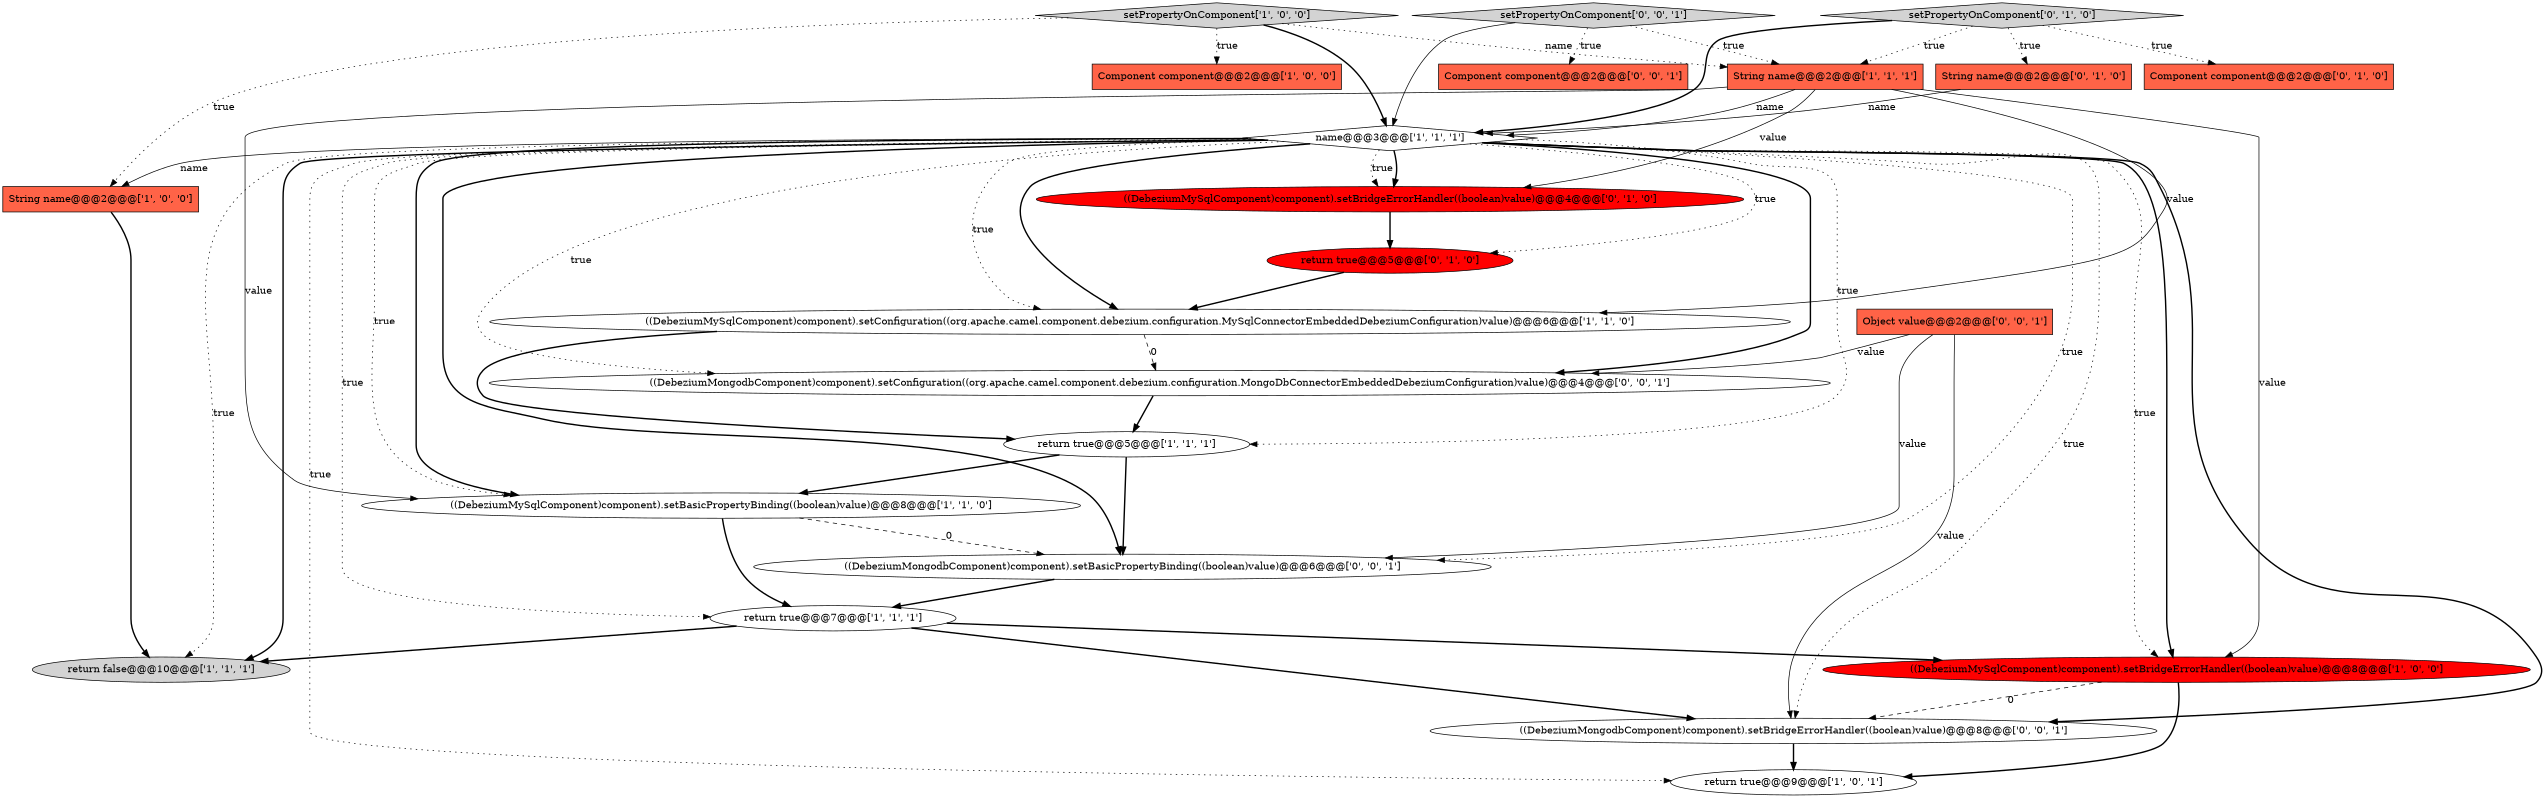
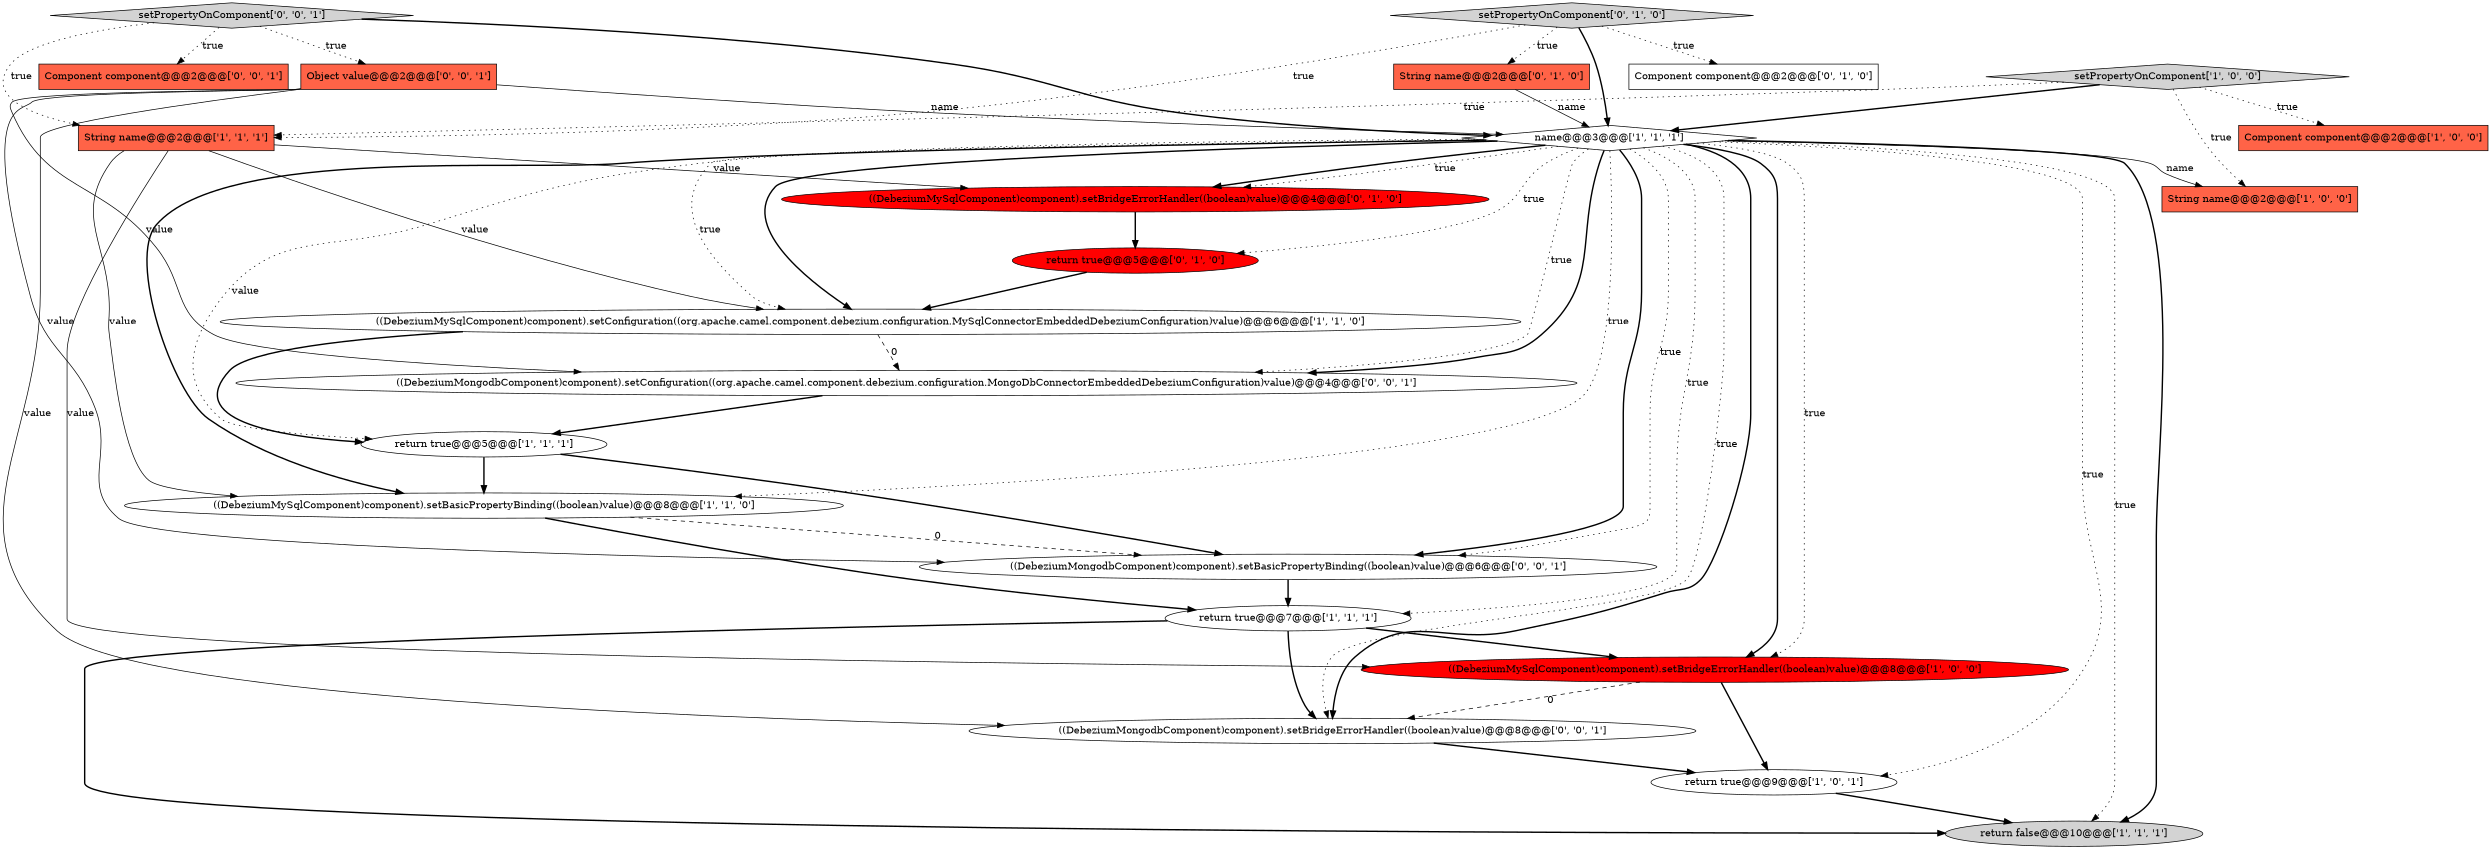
none -> (309, 44)
(1559, 46) -> (1474, 107)
(1436, 47) -> (925, 61)
(2269, 77) -> (1754, 77)
(1699, 116) -> (1071, 119)
(1848, 291) -> (246, 291)
(131, 431) -> (1920, 807)
